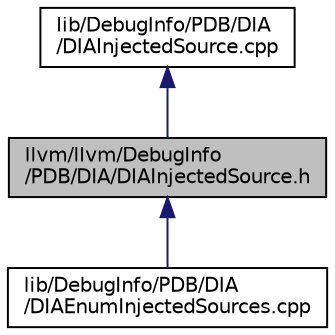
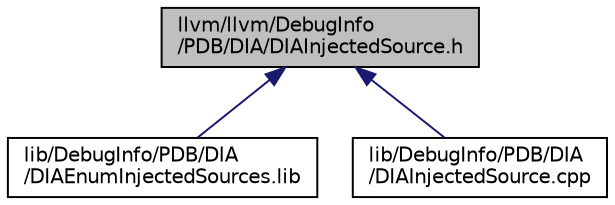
(168, 113) -> (408, 109)
(168, 298) -> (163, 168)
